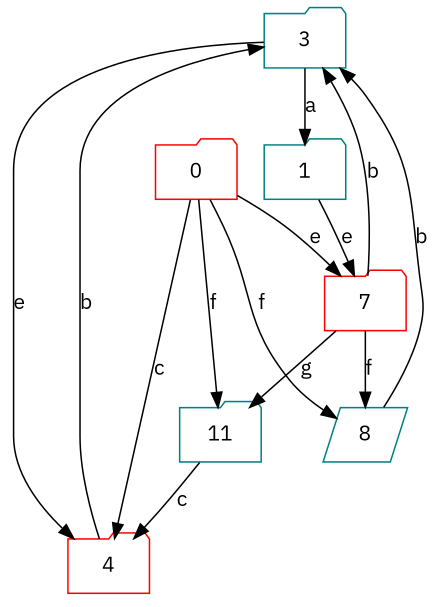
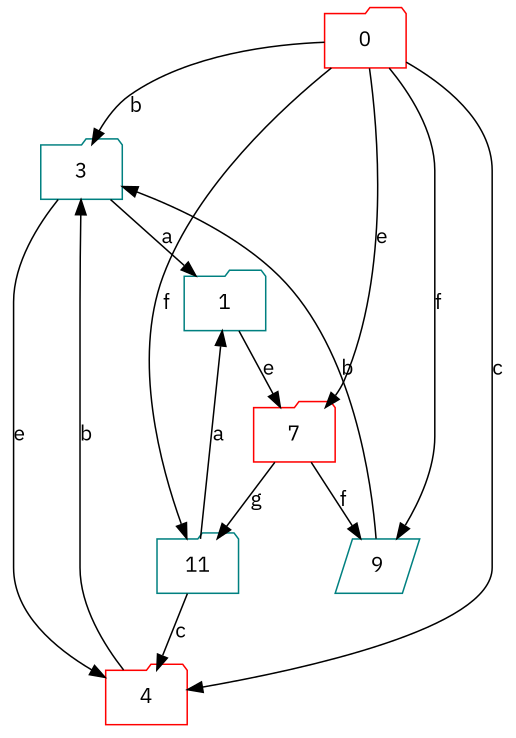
(365, 175) -> (201, 62)
(365, 435) -> (377, 566)
none -> (211, 443)
